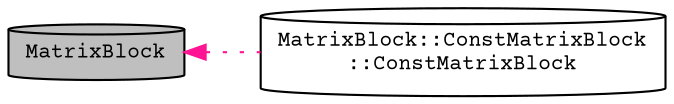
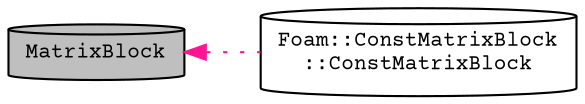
(463, 52) -> (419, 52)
